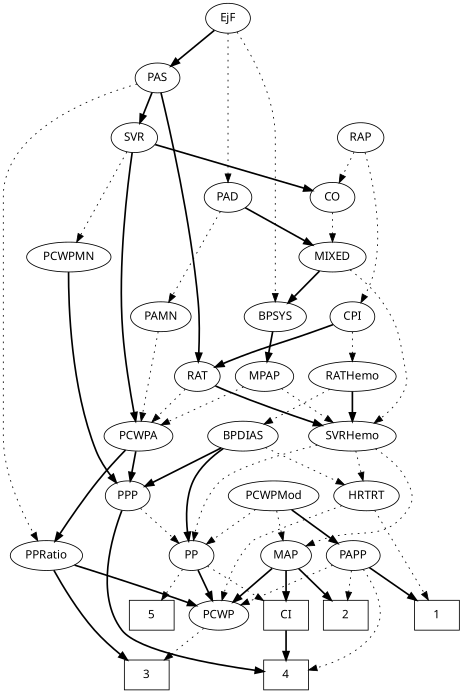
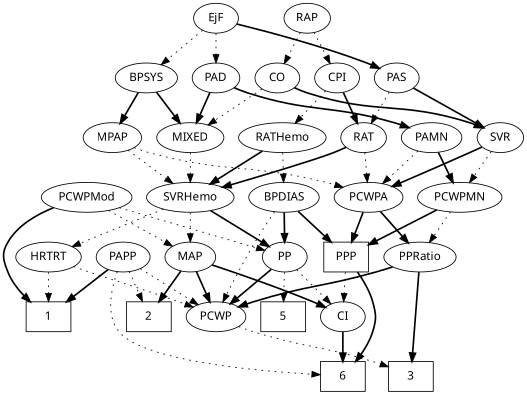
none -> (442, 159)
(233, 167) -> (389, 108)
(187, 222) -> (383, 102)
(198, 251) -> (317, 108)
(3, 275) -> (442, 224)
(307, 284) -> (166, 104)
(301, 464) -> (249, 252)
(240, 469) -> (236, 226)
(128, 496) -> (346, 257)
(157, 523) -> (345, 285)
(311, 524) -> (7, 243)
(286, 615) -> (343, 317)
(286, 675) -> (343, 376)
